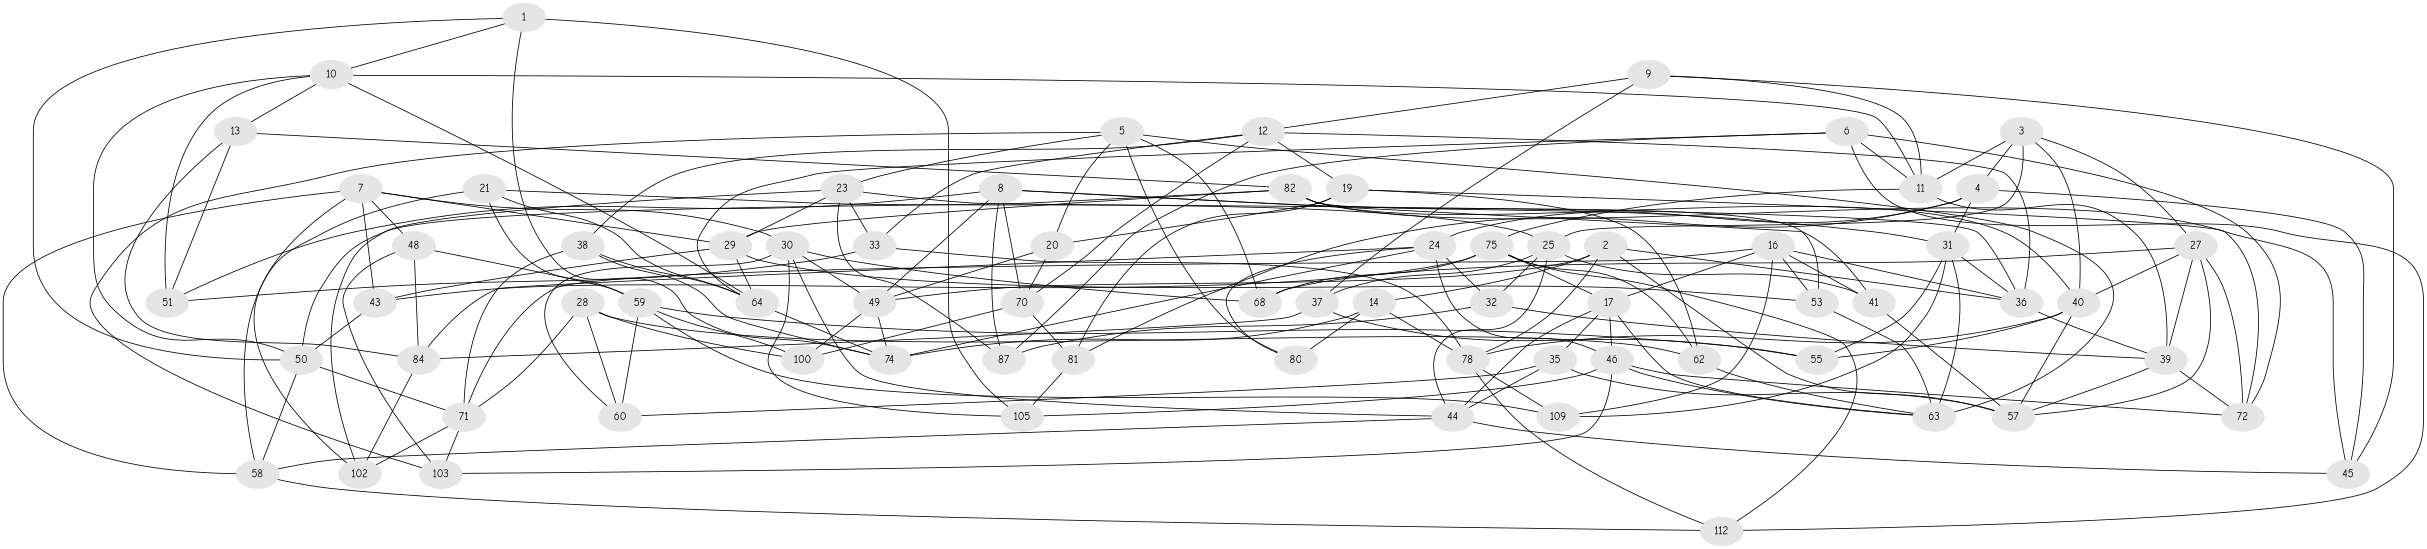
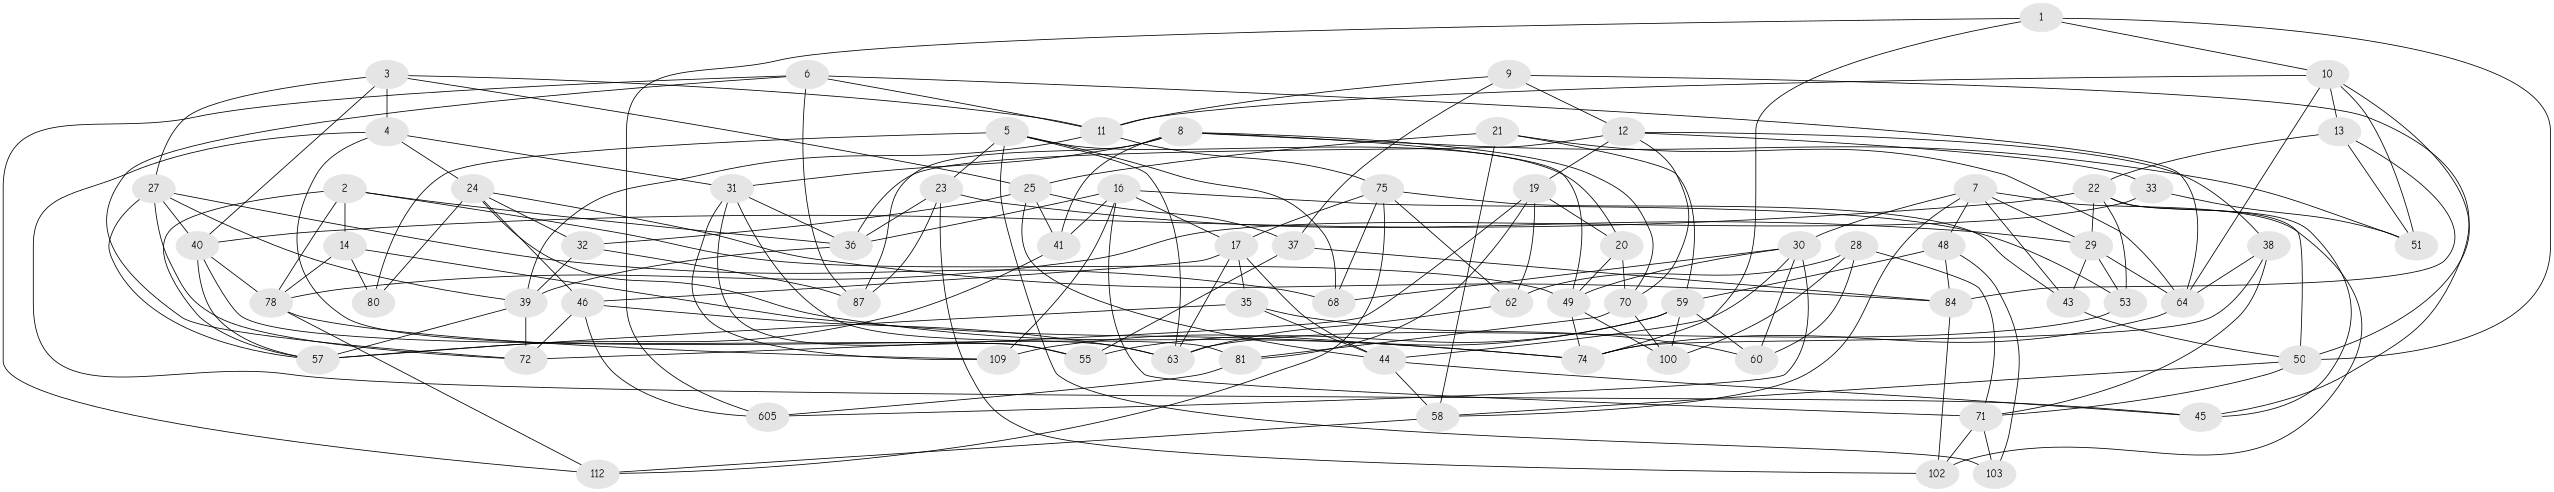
(1290, 189) -> (2094, 189)
(857, 214) -> none
(1022, 417) -> (768, 417)
(1057, 465) -> none
